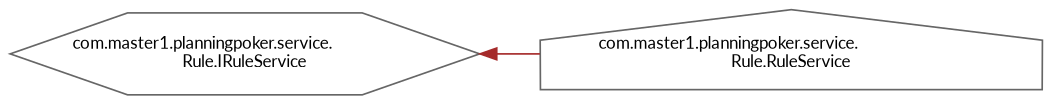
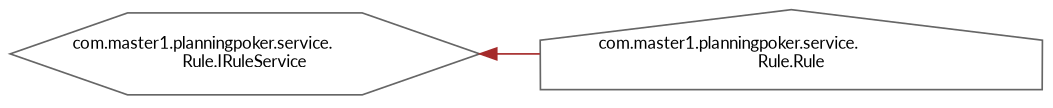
(791, 54) -> (791, 54)
